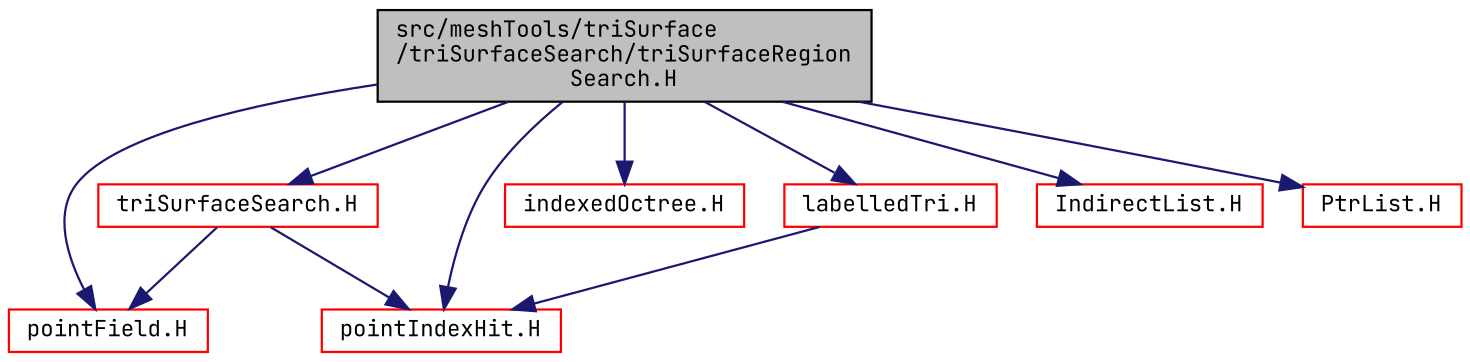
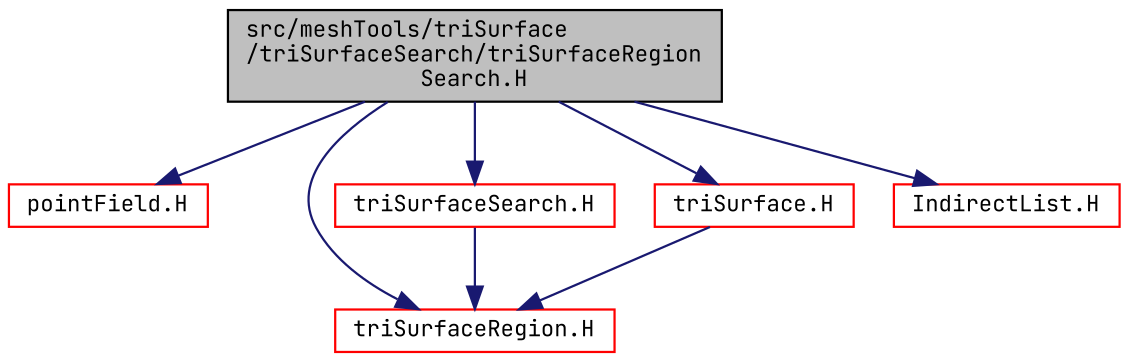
(625, 206) -> none
(891, 206) -> (754, 206)
(1382, 206) -> none
(182, 260) -> none
(441, 331) -> (475, 331)
